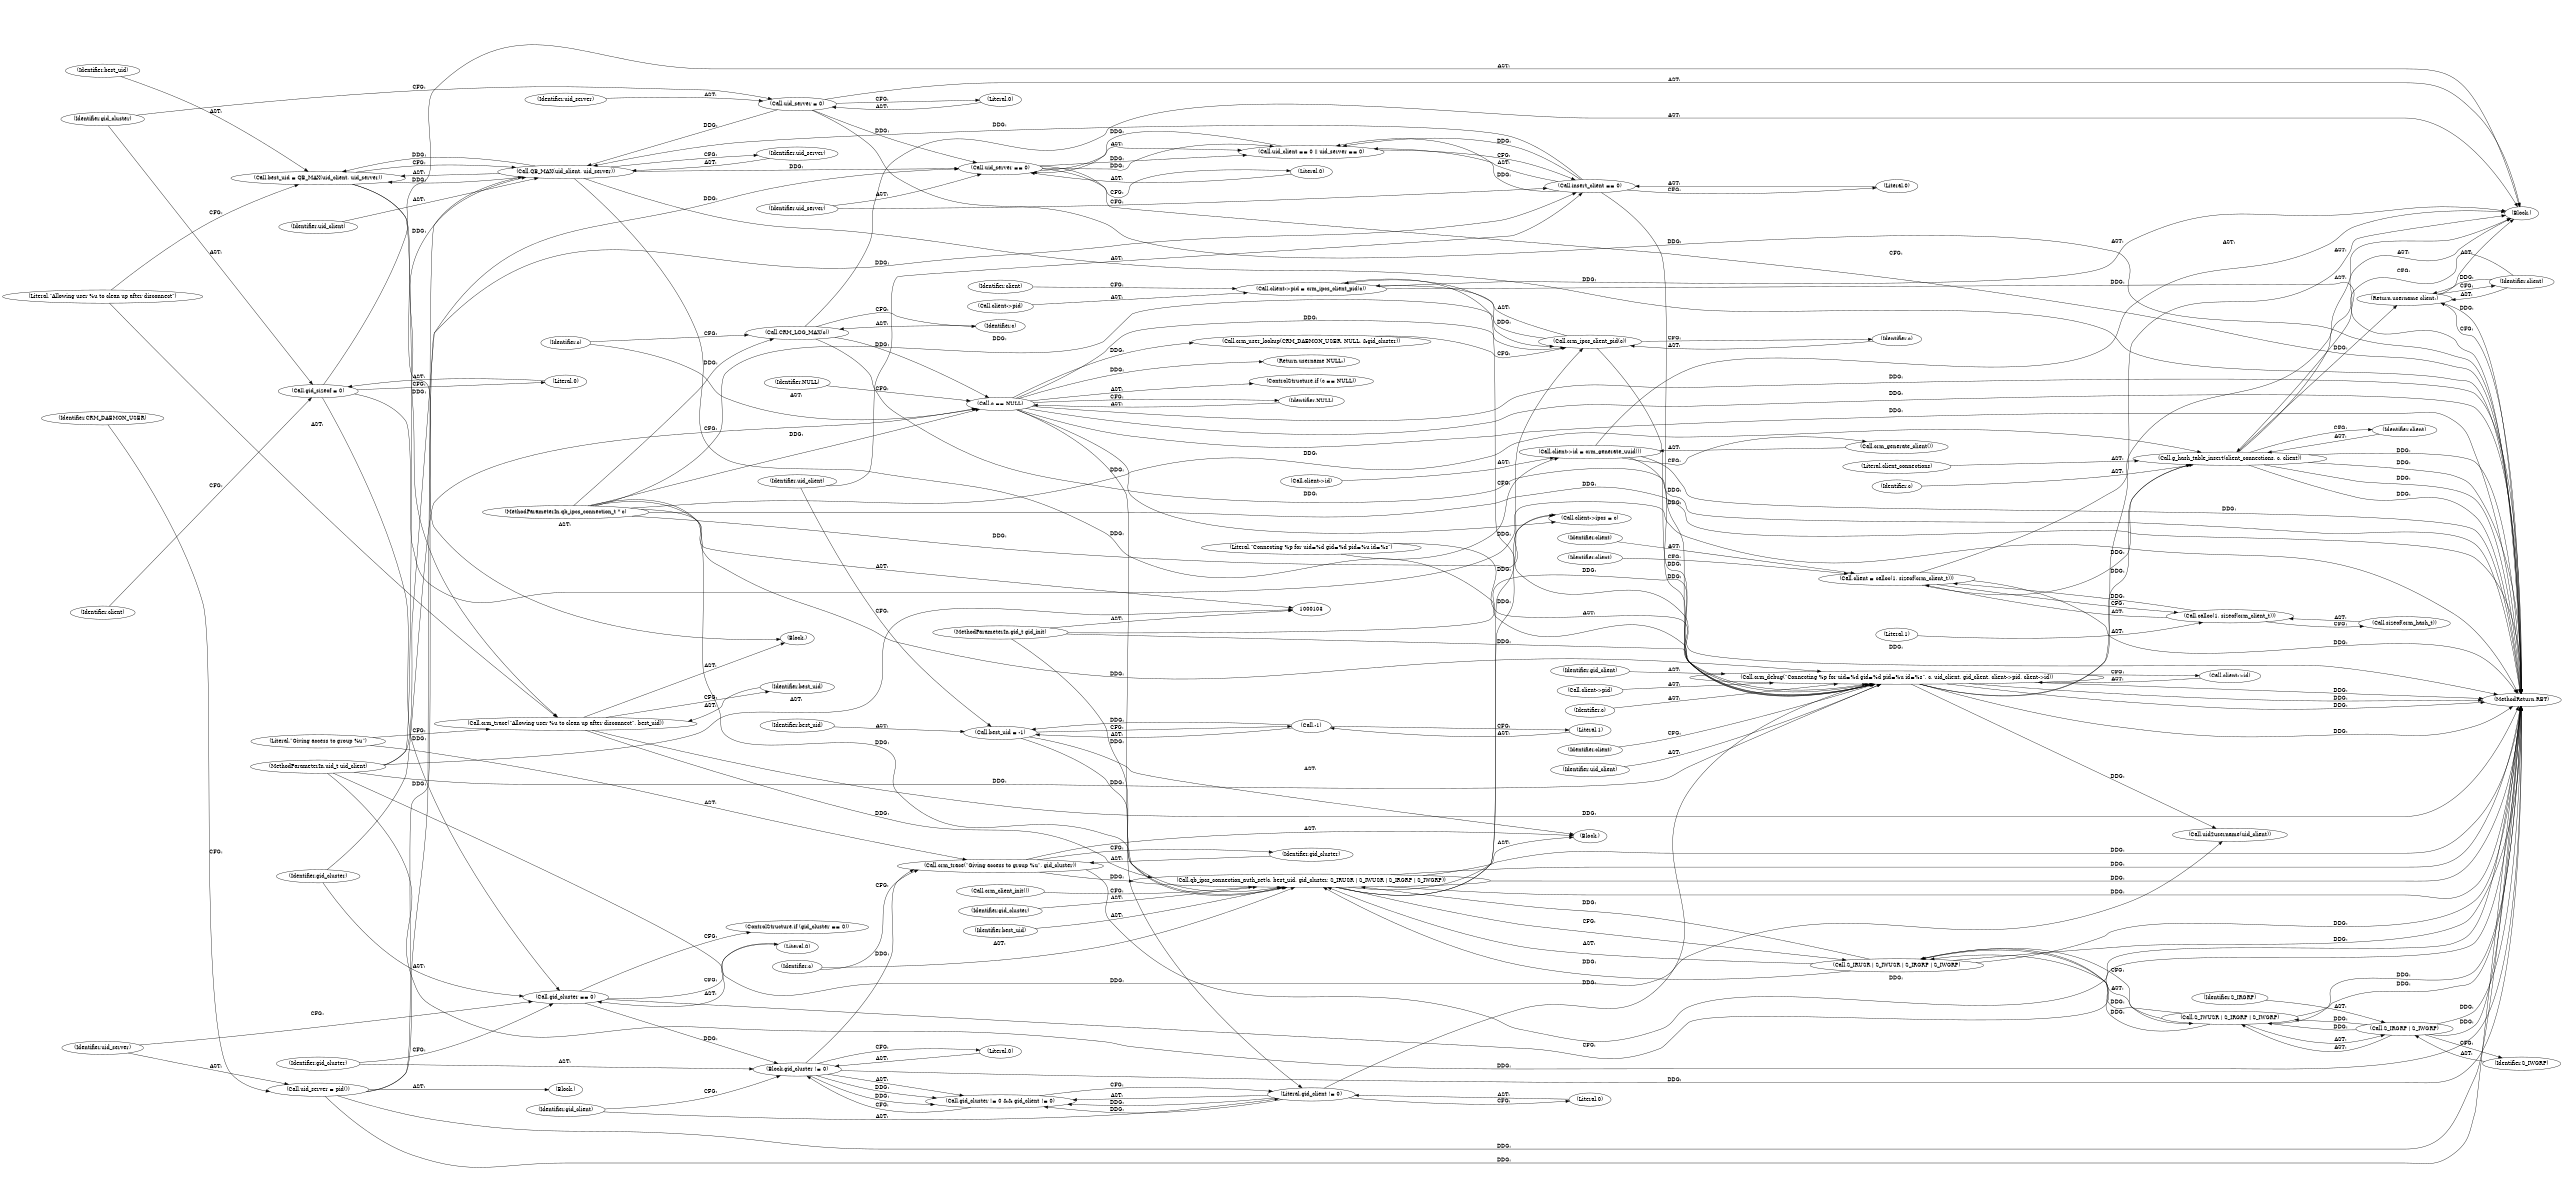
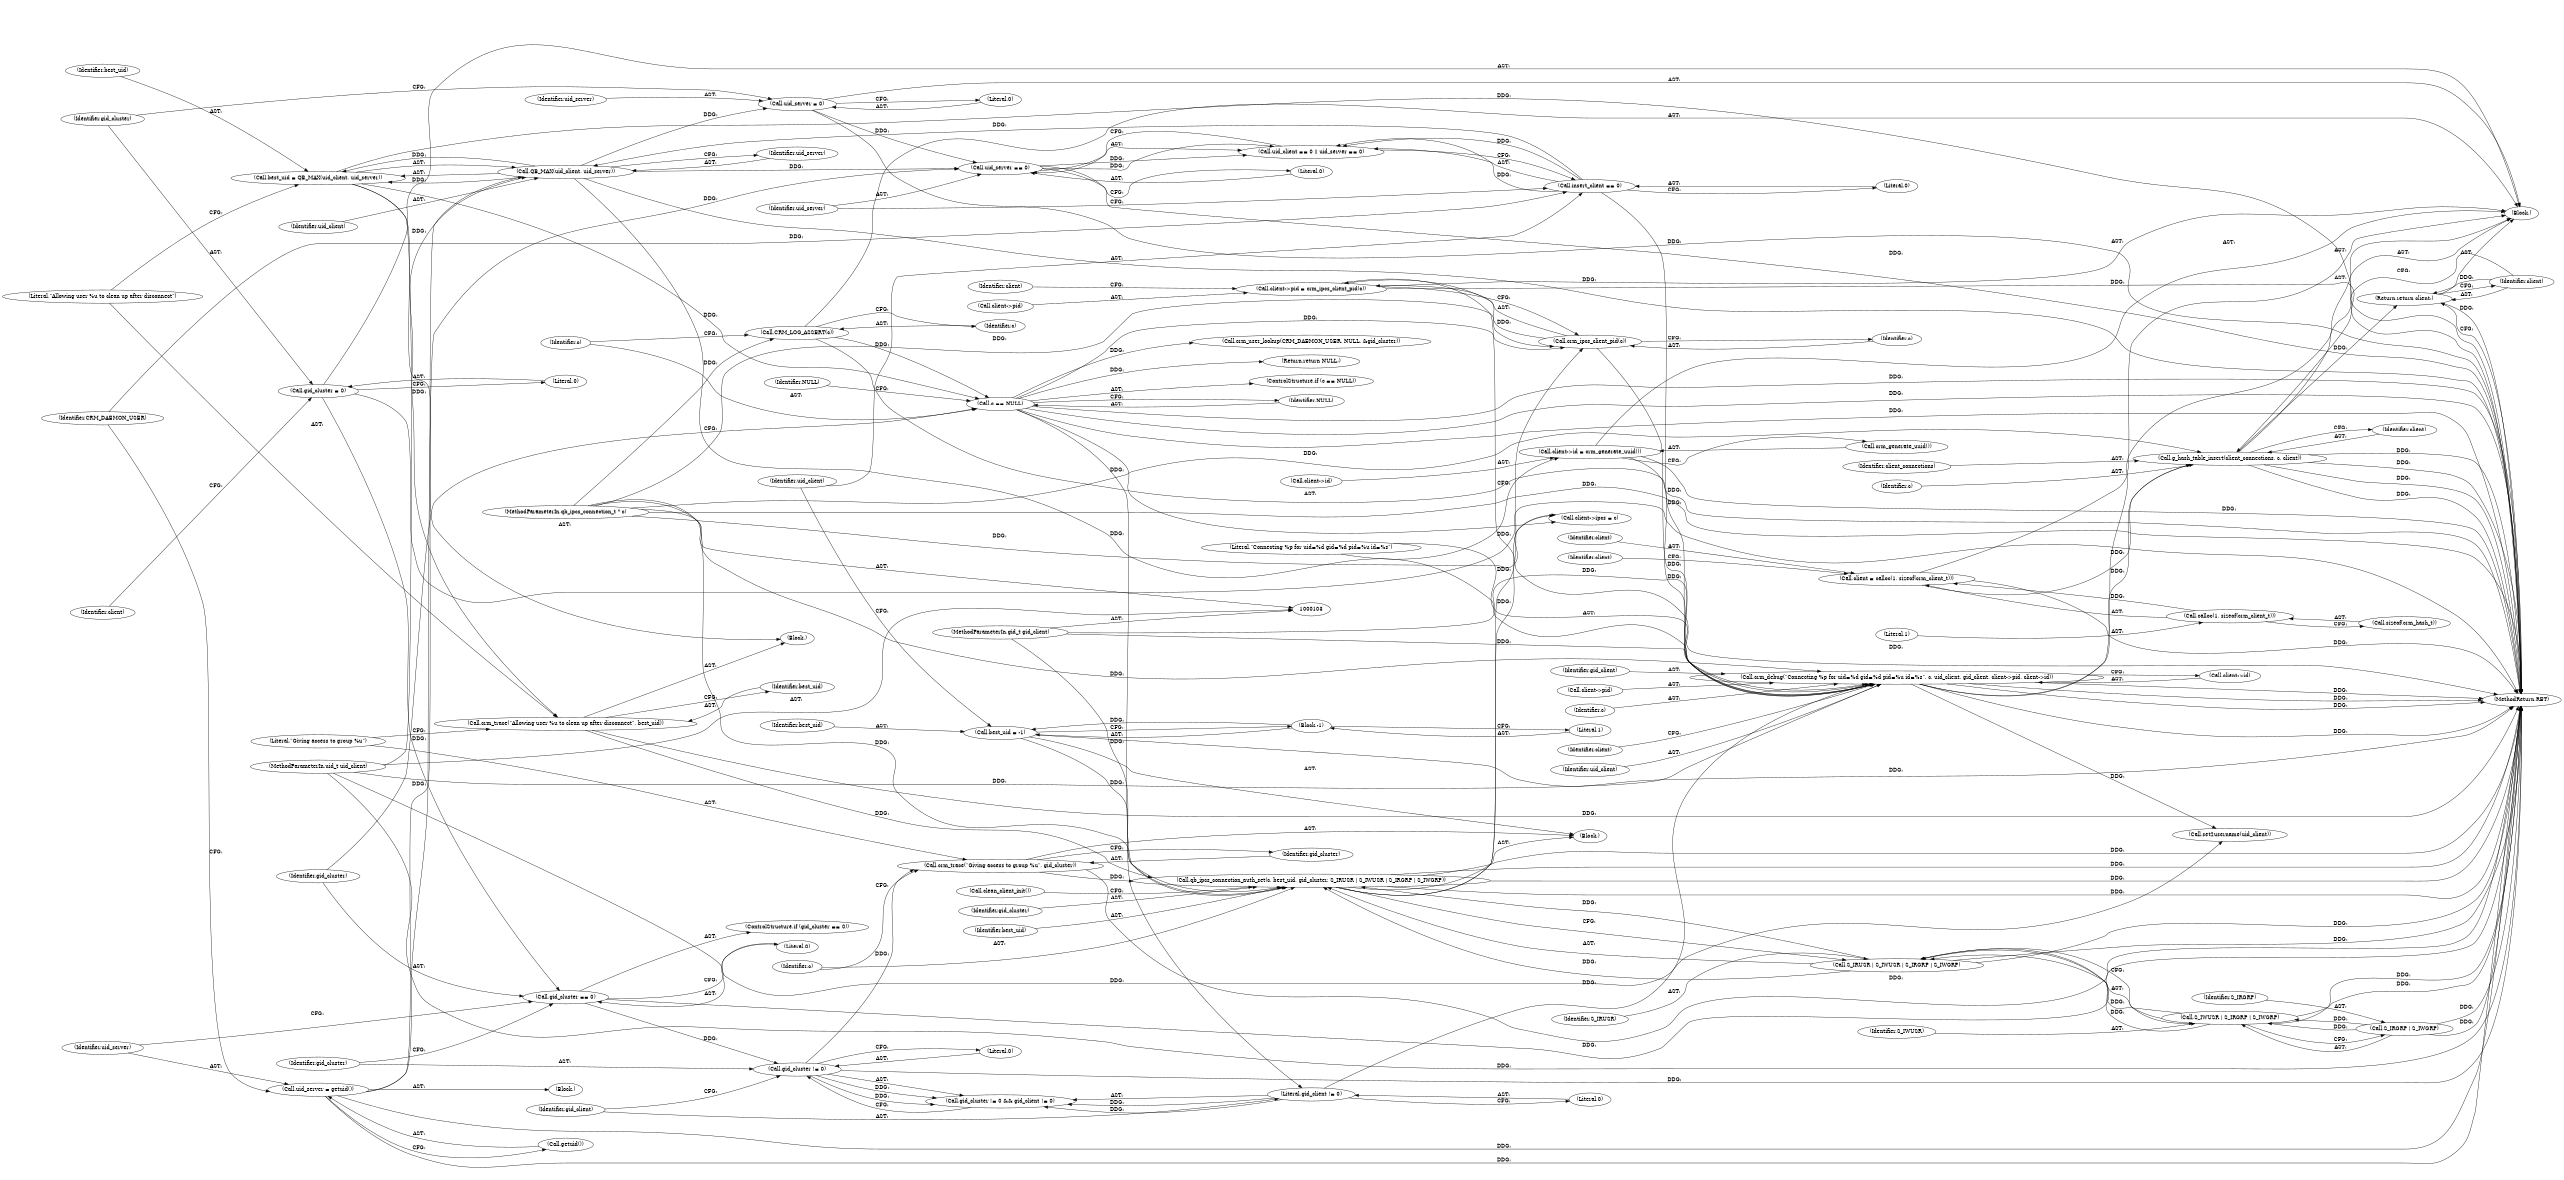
none -> (1620, 103)
(1118, 132) -> (1118, 132)
(684, 137) -> (670, 131)
(420, 163) -> (420, 163)
(1897, 254) -> (1897, 254)
(772, 265) -> (806, 241)
(2404, 299) -> (2404, 299)
(797, 333) -> (797, 333)
(1470, 345) -> (1472, 295)
(1311, 361) -> (1311, 361)
(318, 391) -> (318, 391)
(1897, 447) -> (1897, 447)
(783, 458) -> (673, 294)
(1897, 467) -> (1897, 467)
(1311, 494) -> (1311, 494)
(2049, 599) -> none
(1000, 632) -> (1000, 632)
(1311, 726) -> (1311, 726)
none -> (1775, 778)
(2230, 835) -> (2230, 835)
(1000, 891) -> (1000, 891)
(711, 937) -> (711, 937)
none -> (1590, 1019)
none -> (1897, 1032)
(2341, 1040) -> (2341, 1040)
(1590, 1045) -> (1590, 1045)
(2522, 1064) -> none
(797, 1069) -> (797, 1069)
(1154, 1087) -> none
(318, 1090) -> (318, 1090)
none -> (566, 1145)
